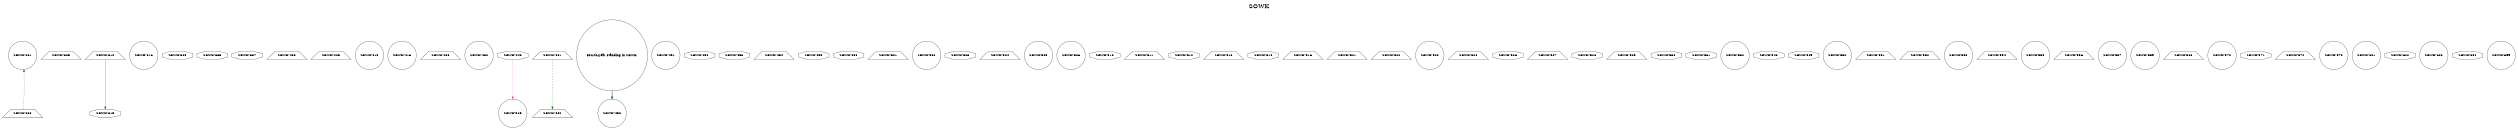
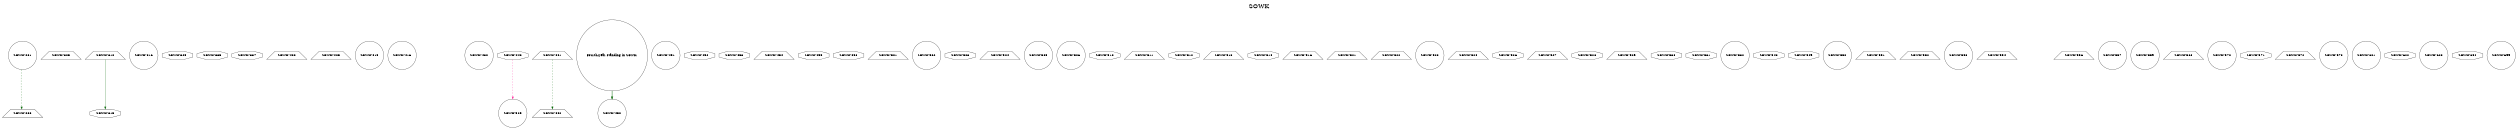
(441, 55) -> none
(2035, 55) -> none
(24, 91) -> (21, 88)
